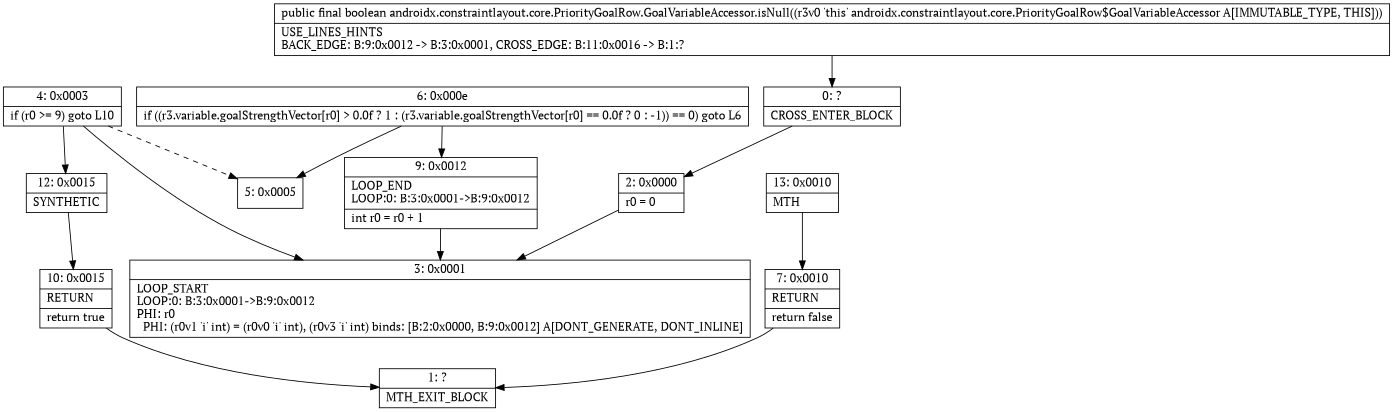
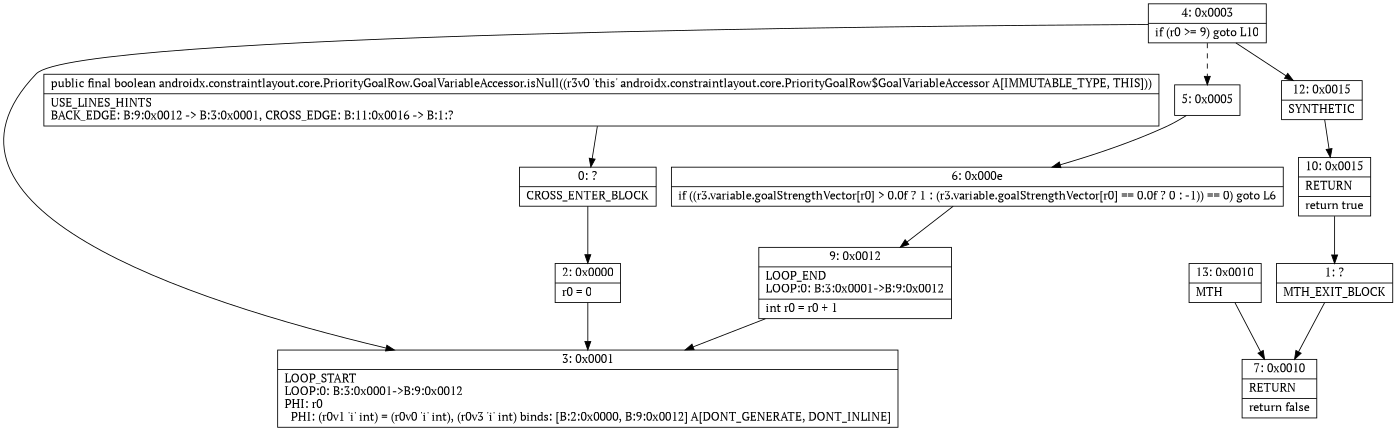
(352, 149) -> (1125, 144)
(642, 372) -> (1312, 327)
